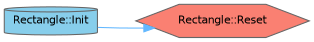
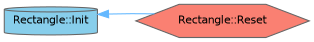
(121, 28) -> (132, 14)
